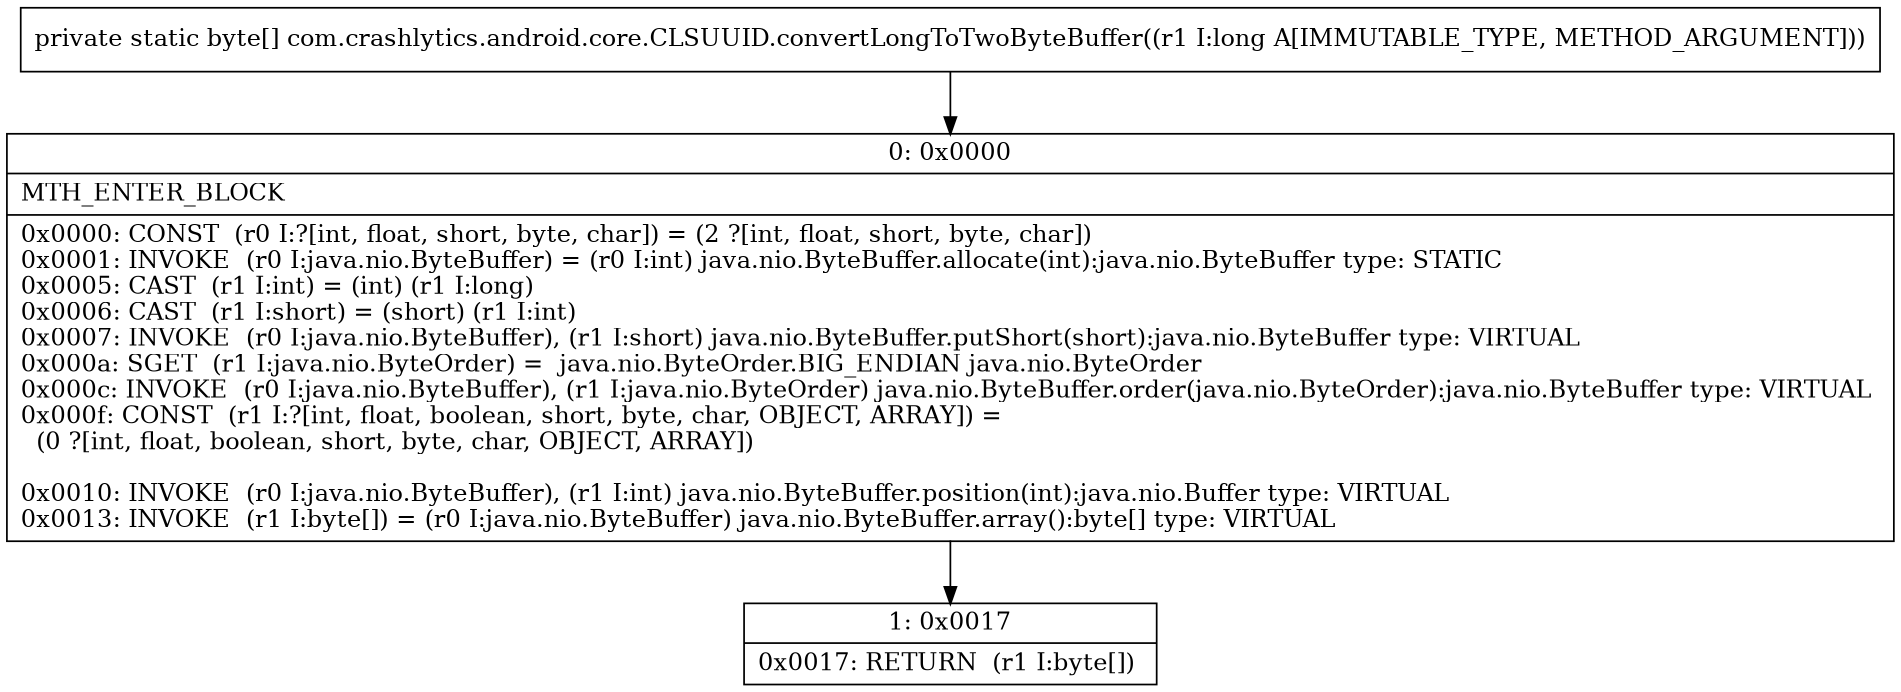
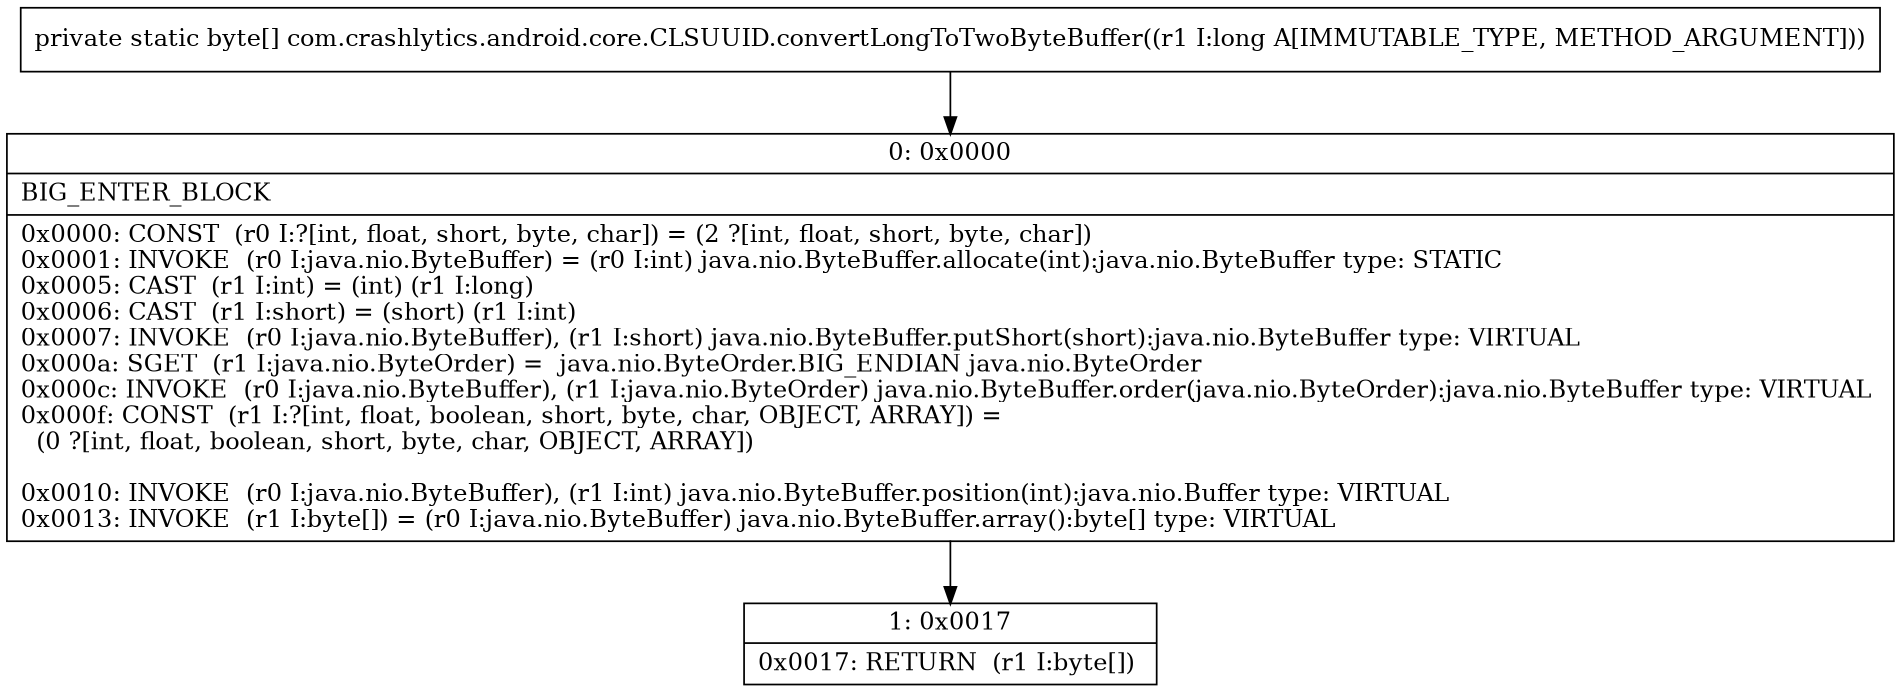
(154, 193) -> (146, 193)
